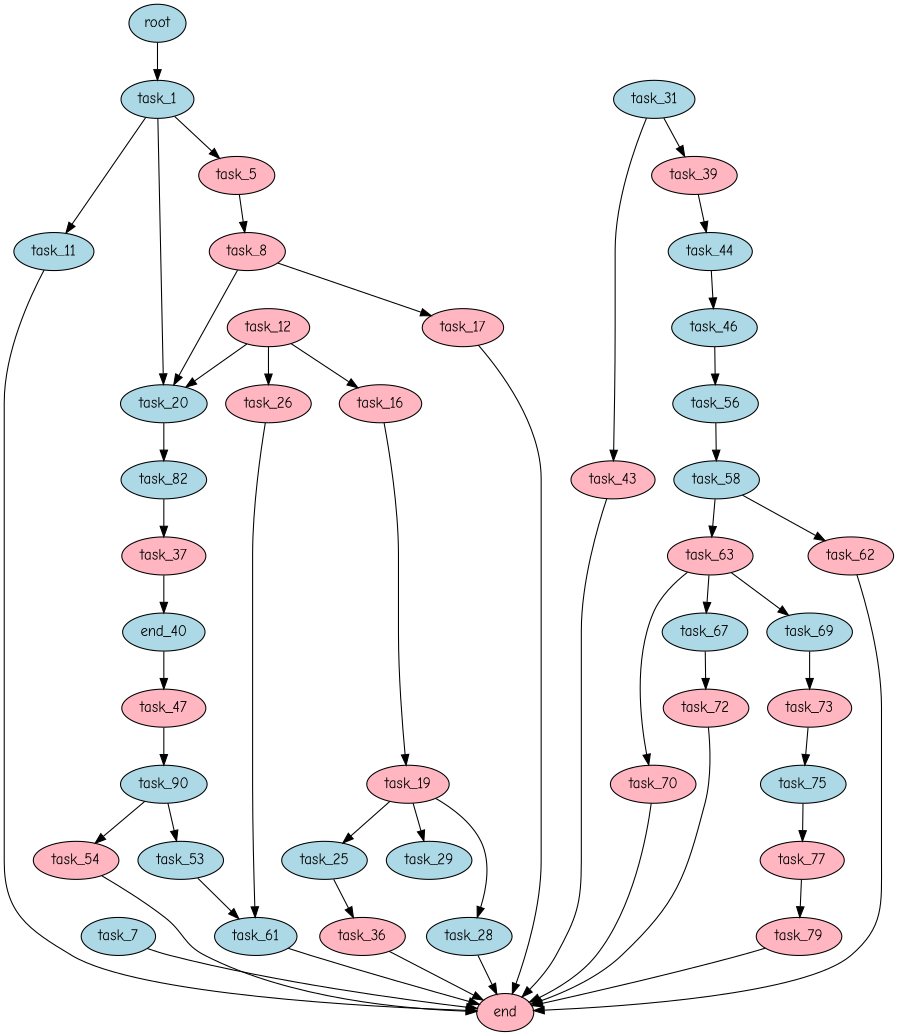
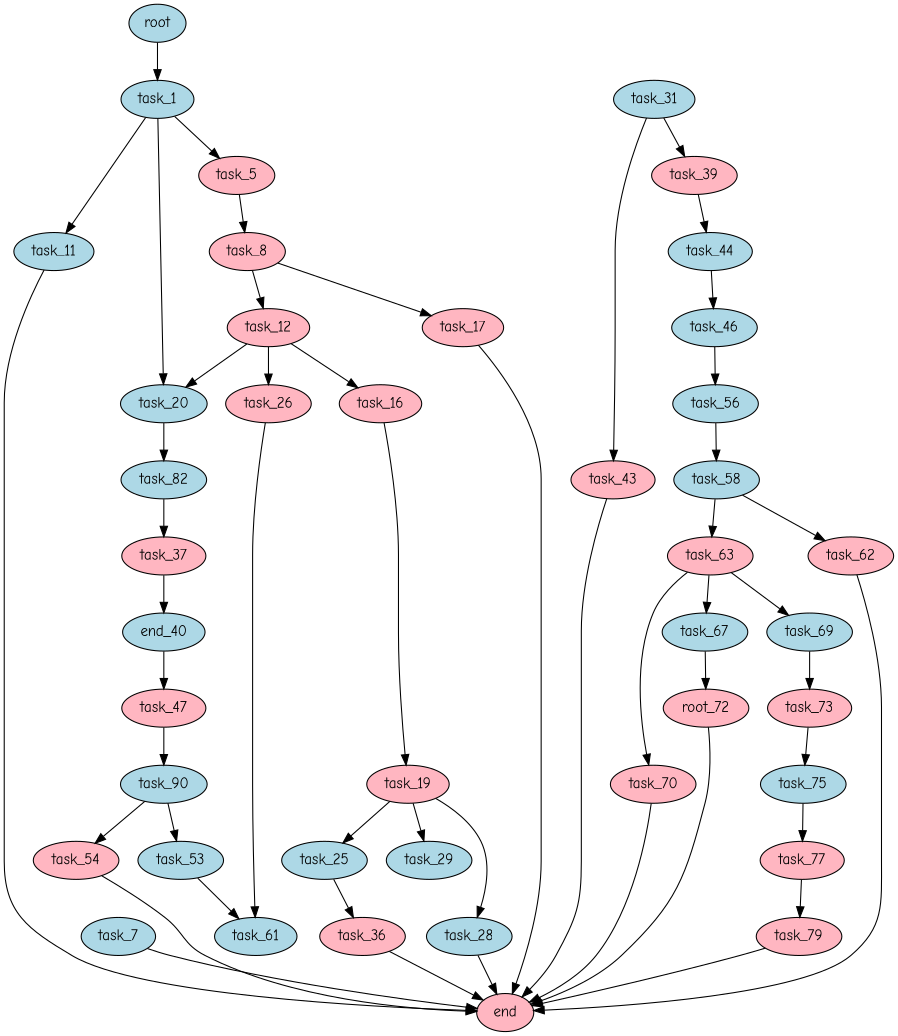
(208, 323) -> (256, 284)
(706, 708) -> (706, 708)
(378, 976) -> none
